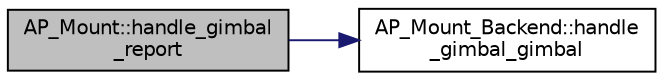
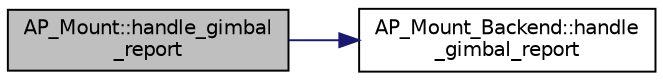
(507, 40) -> (507, 40)
